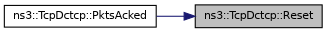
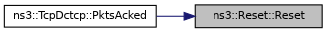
(259, 16) -> (259, 16)
